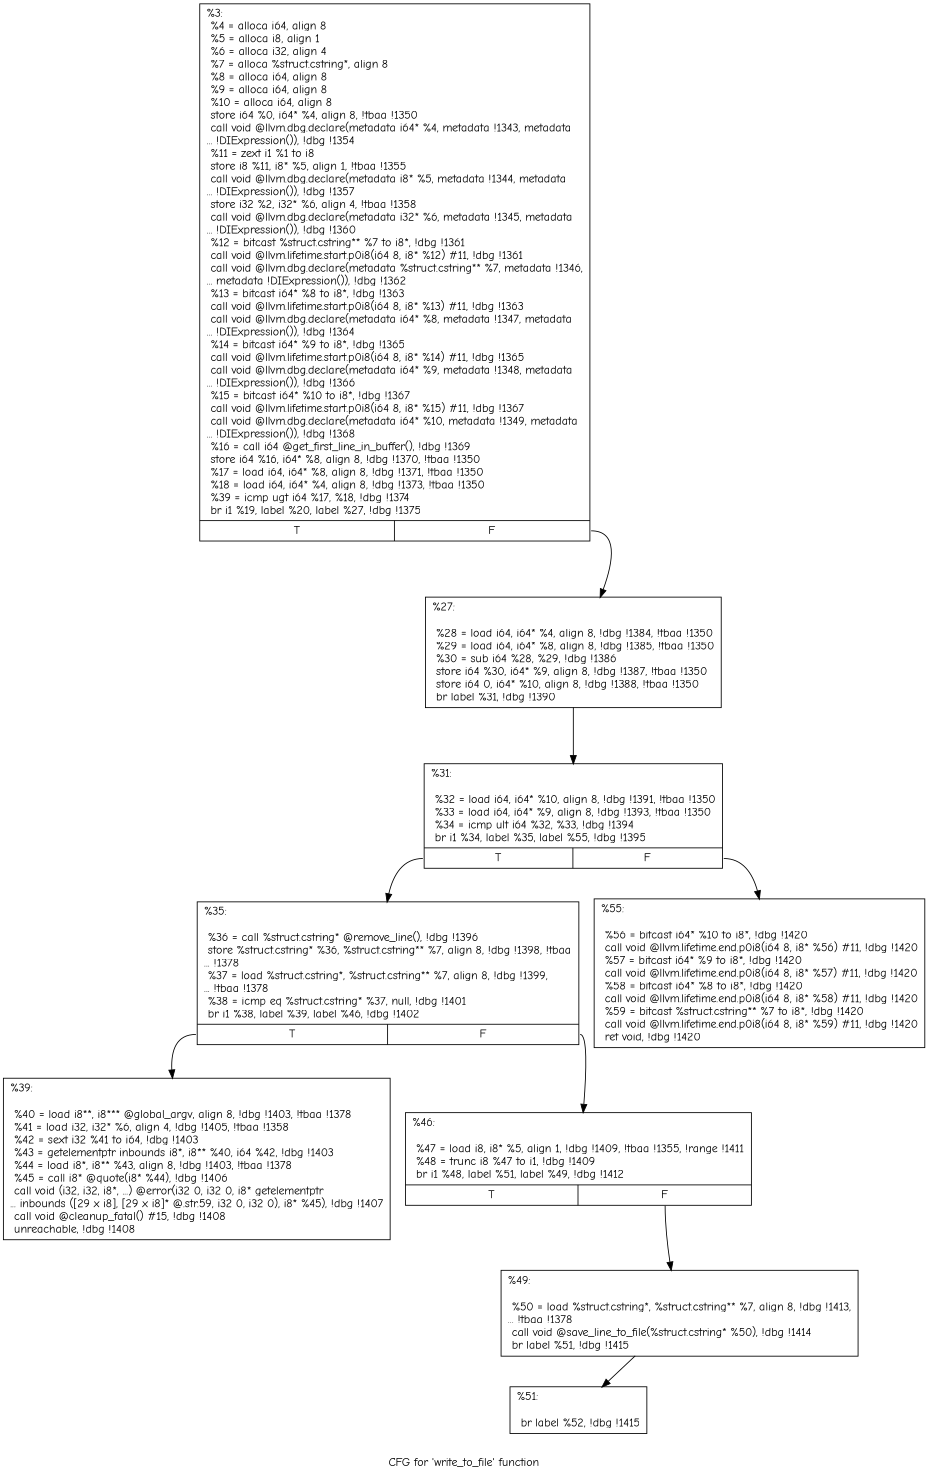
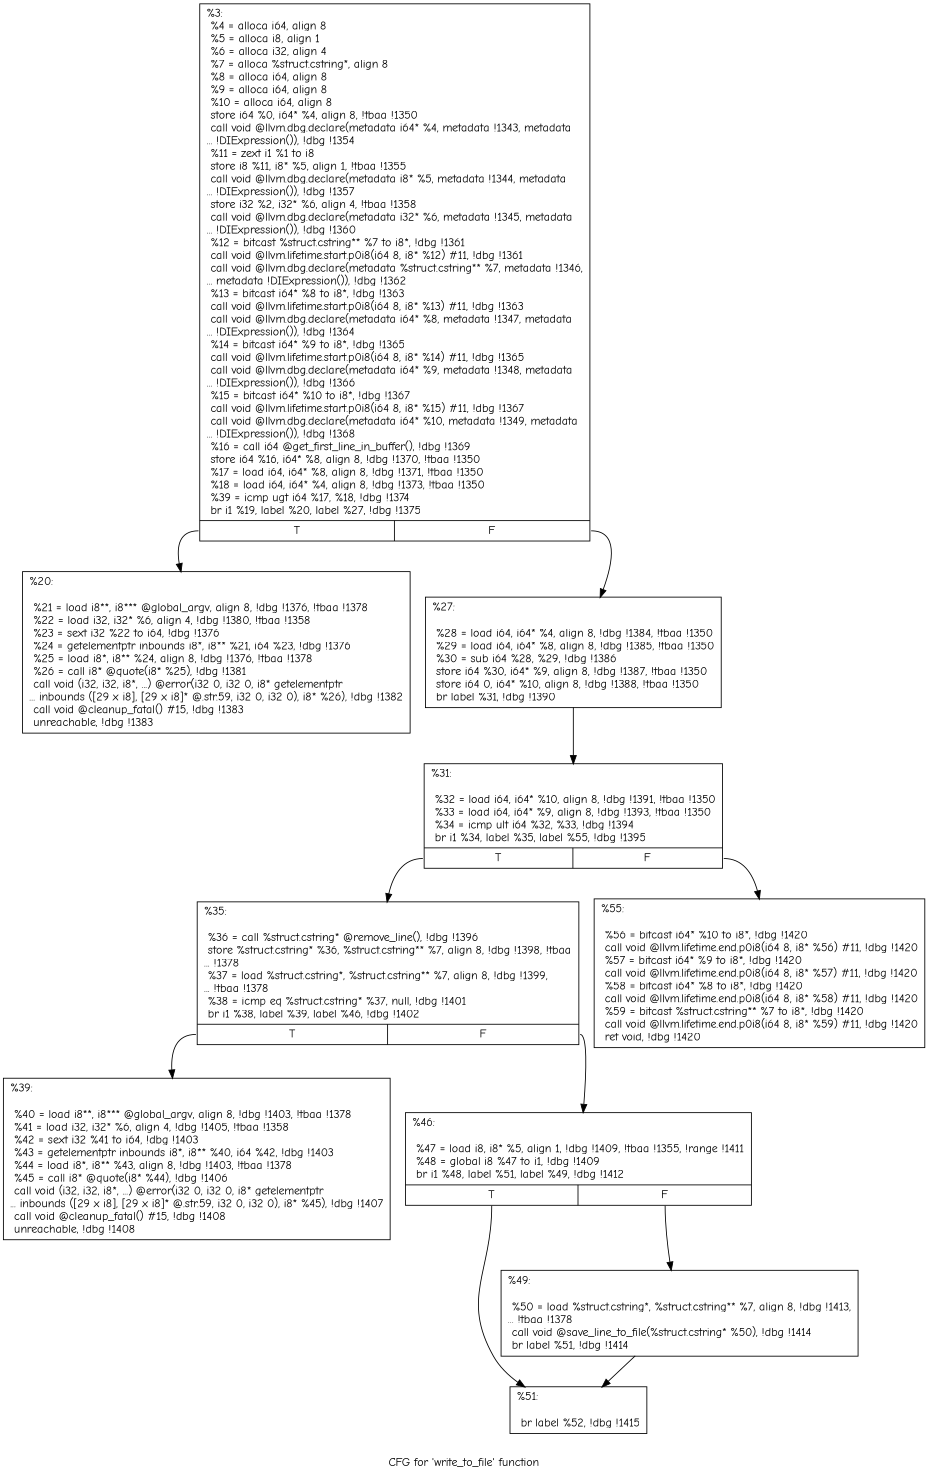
none -> (216, 652)
(504, 1162) -> (506, 1162)
none -> (479, 1300)
(569, 1345) -> (568, 1345)
